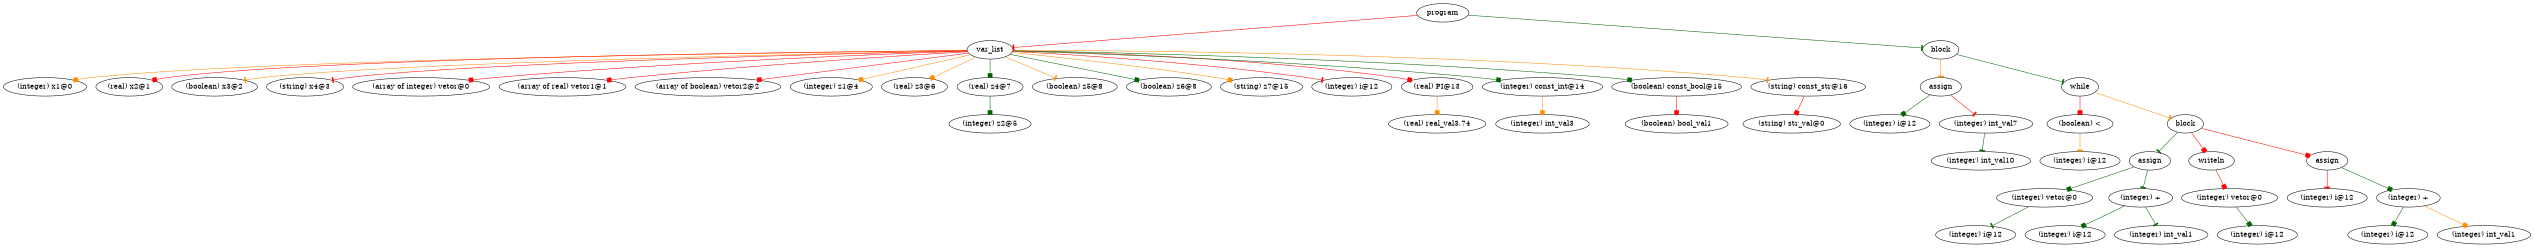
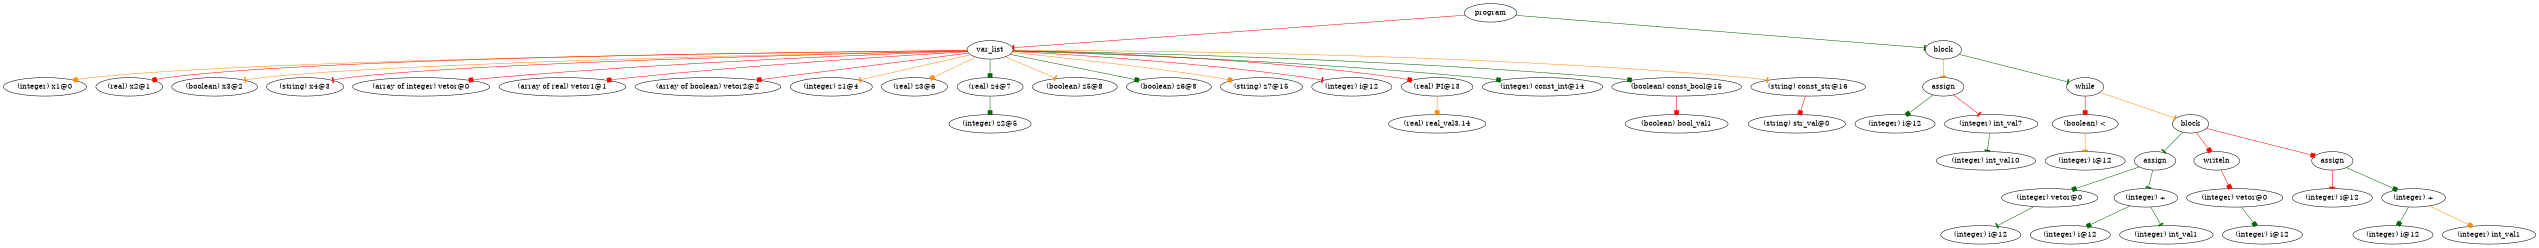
(917, 67) -> (916, 67)
(1437, 124) -> (1437, 124)
(1542, 124) -> none
